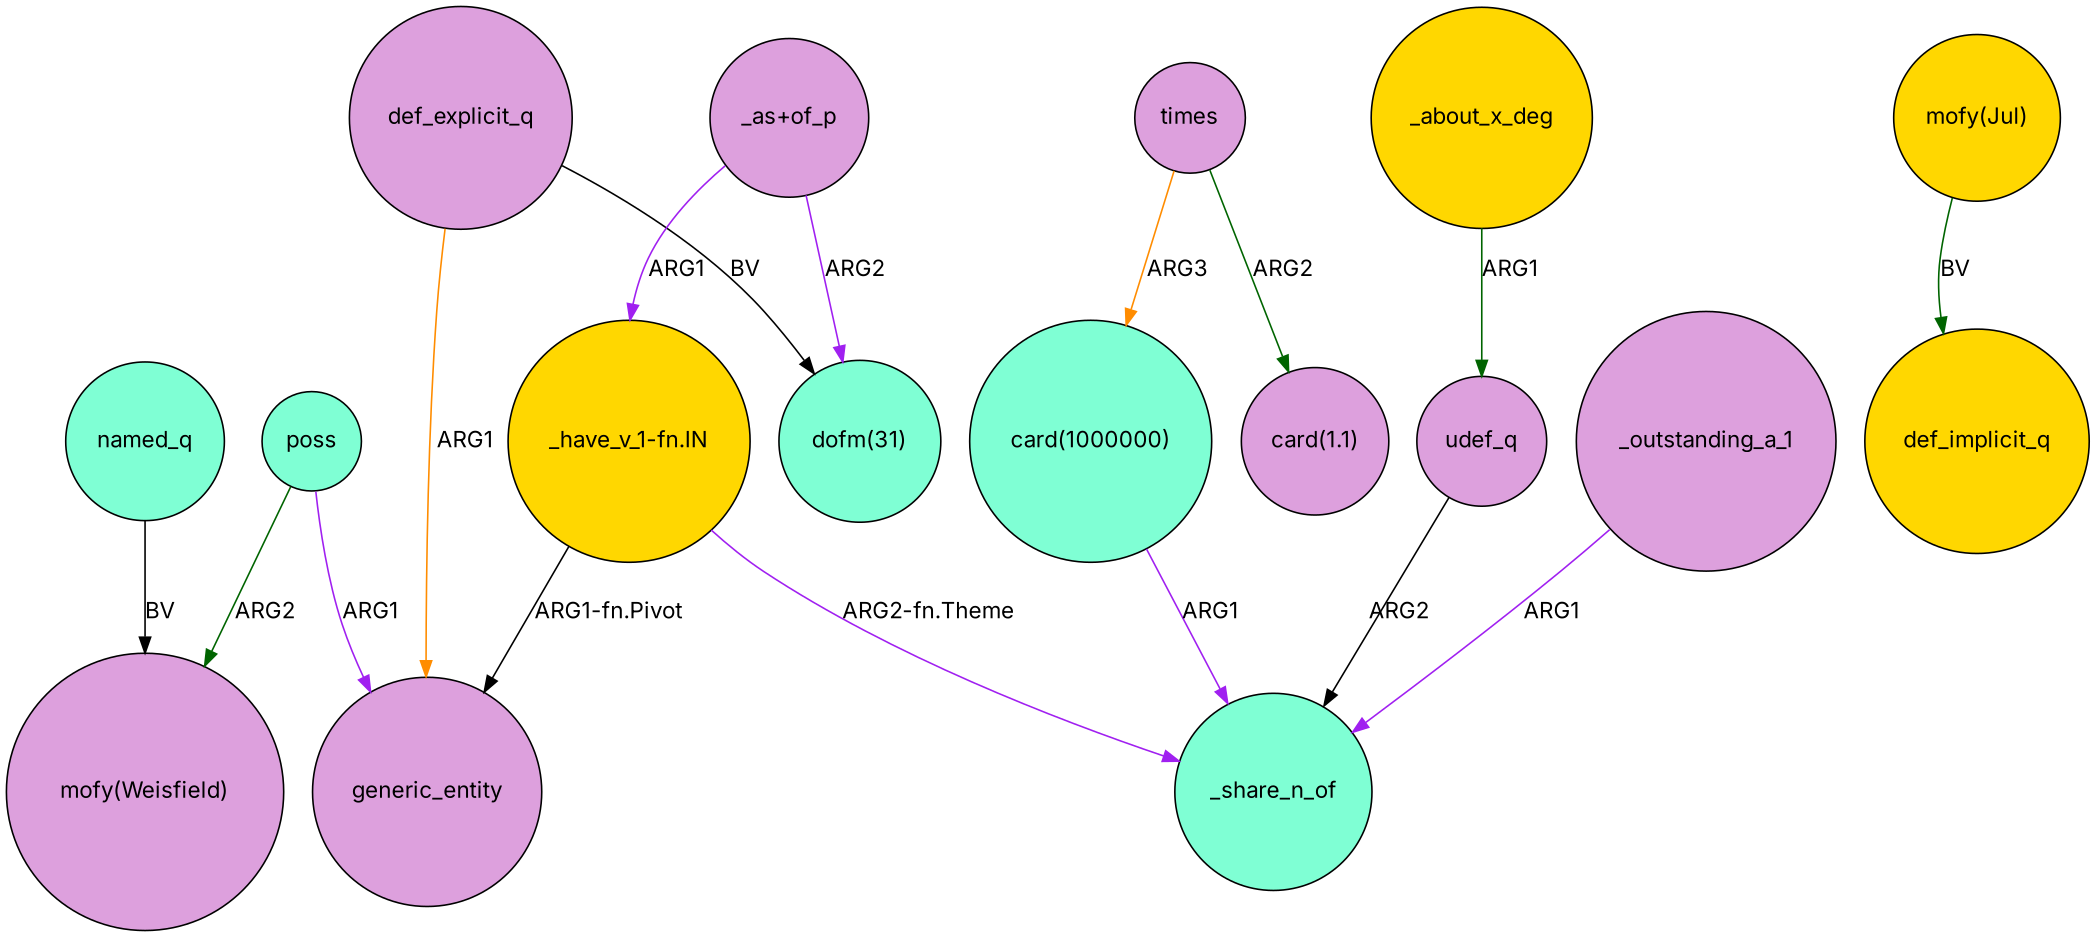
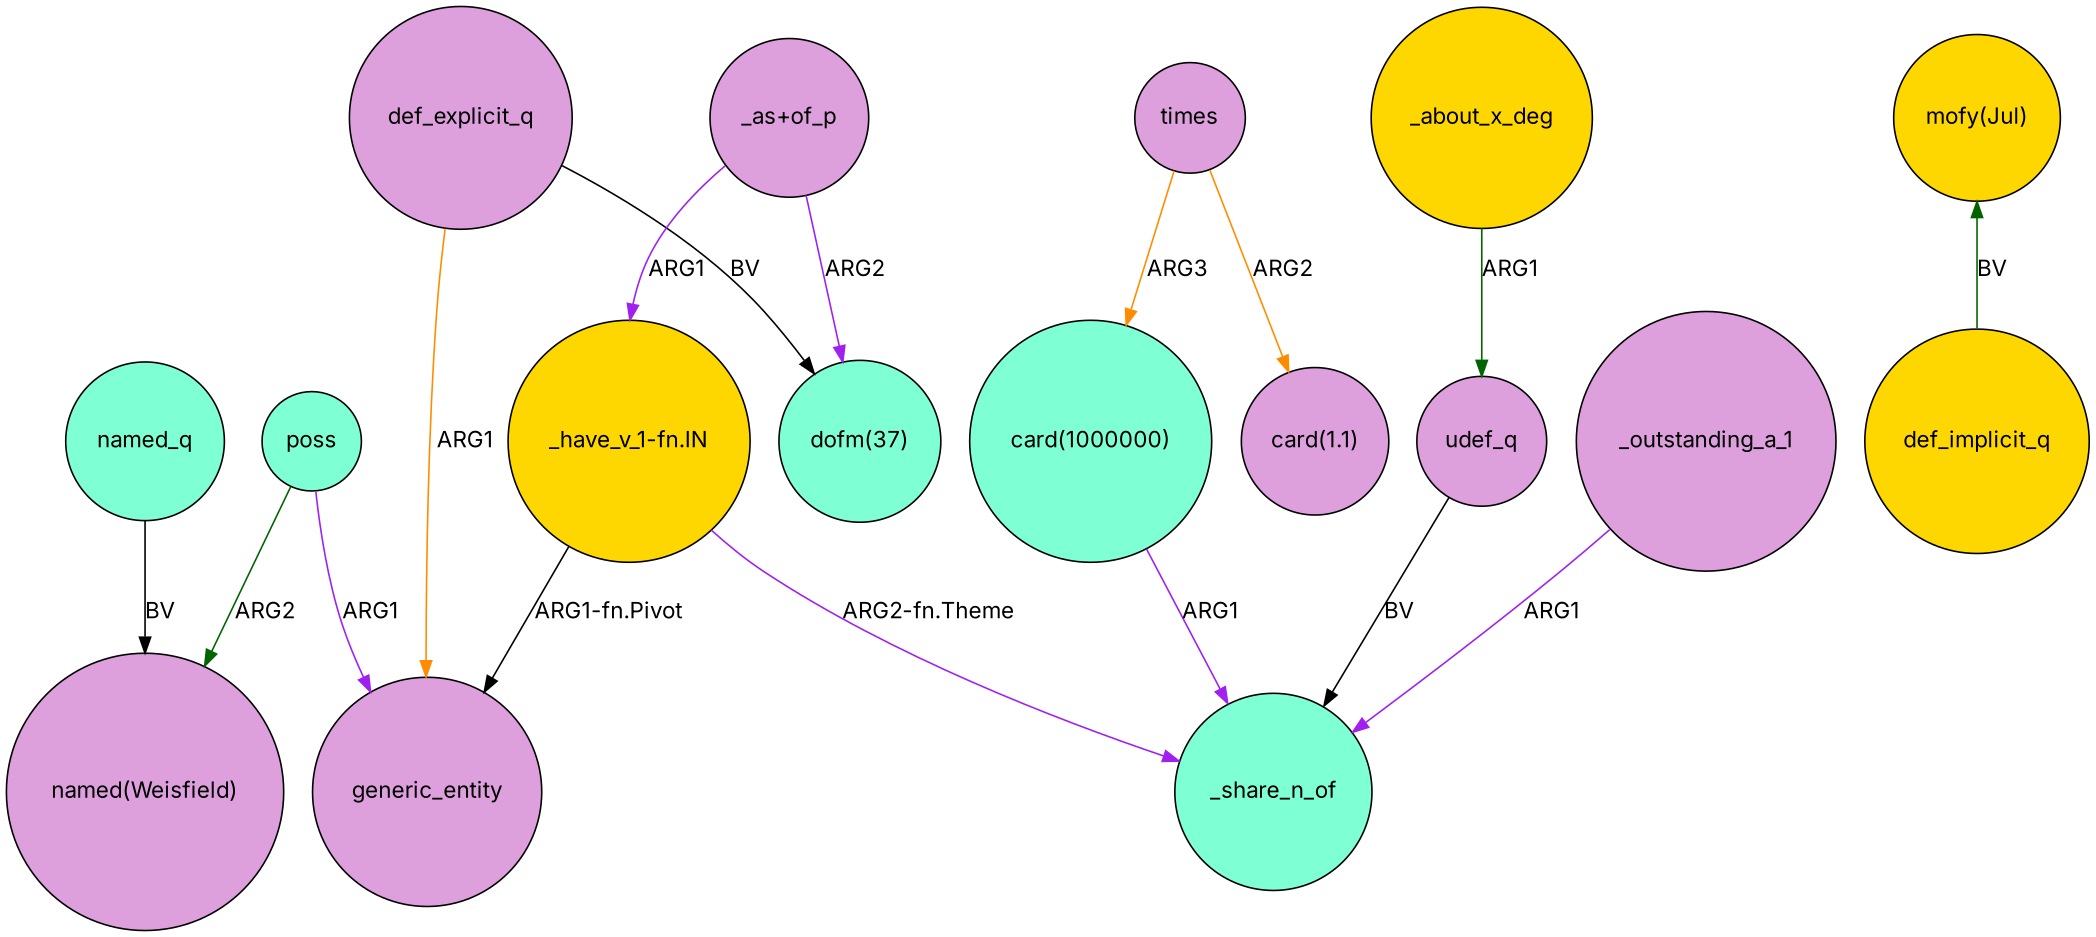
(1940, 257) -> (1977, 273)
(1246, 263) -> (1246, 263)
(860, 441) -> (860, 441)
(1399, 612) -> (1399, 612)
(145, 792) -> (145, 792)
